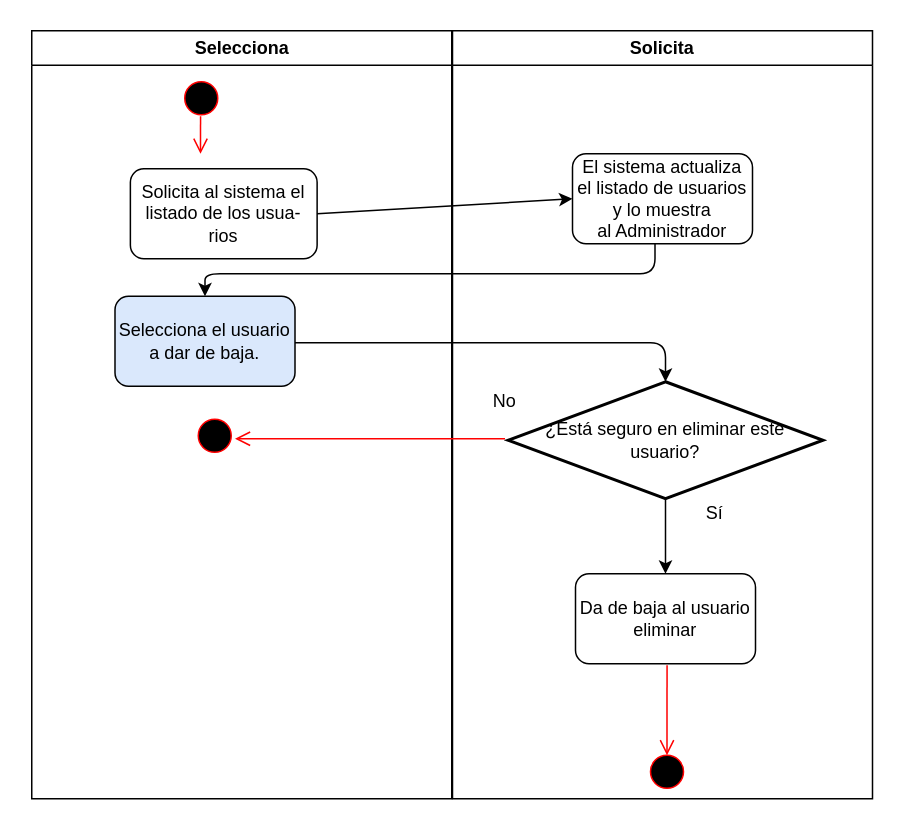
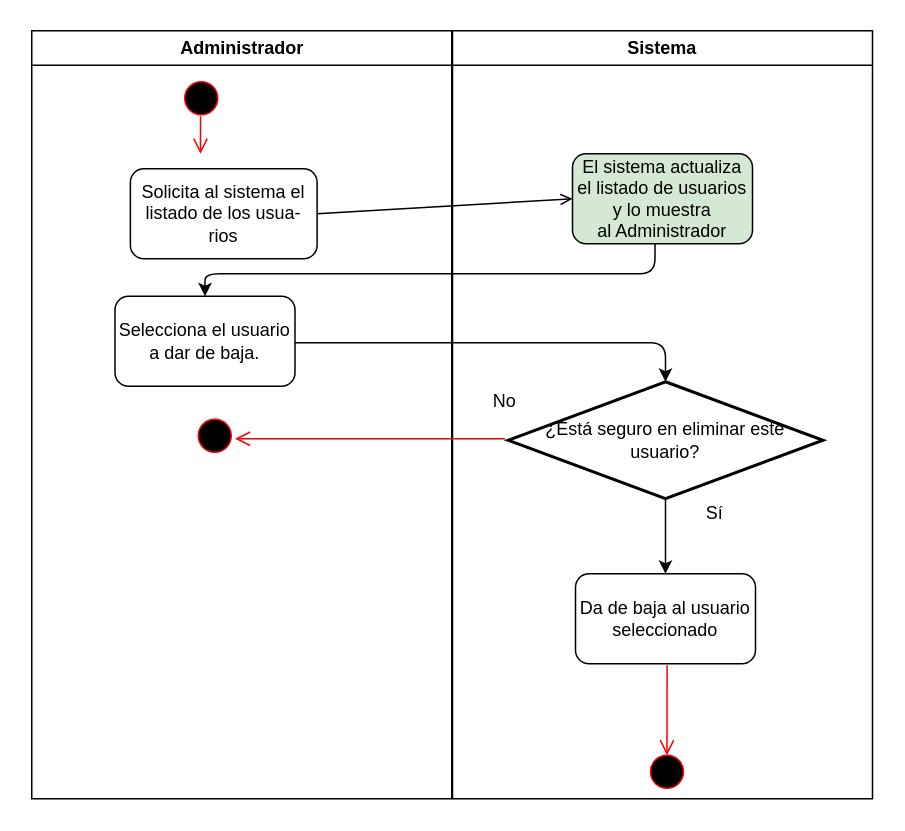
(242, 49) -> (242, 49)
(662, 49) -> (662, 49)
(561, 199) -> (563, 199)
(662, 199) -> (662, 199)
(205, 341) -> (205, 341)
(665, 619) -> (665, 619)
